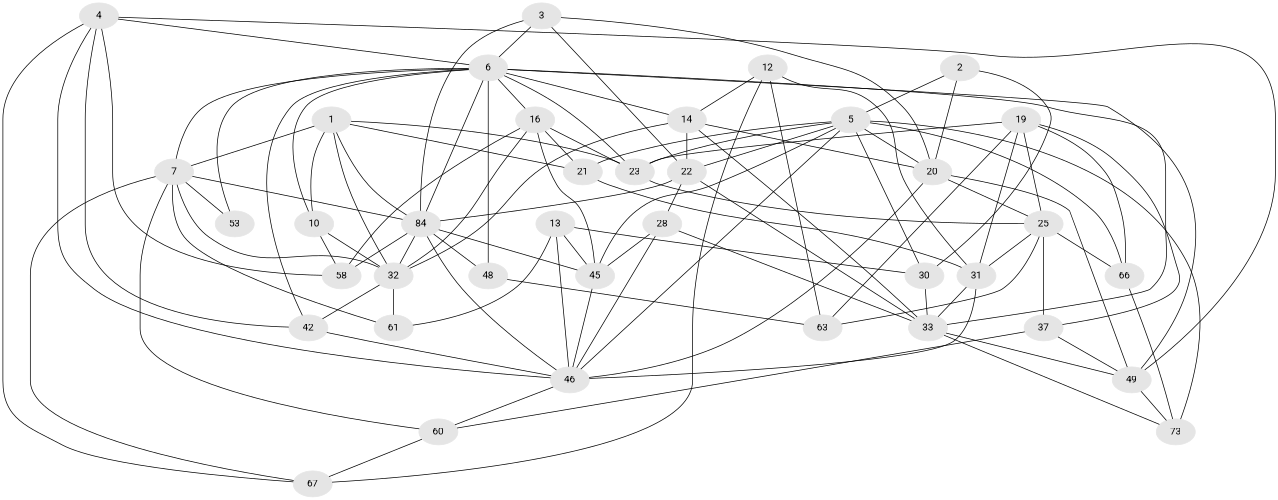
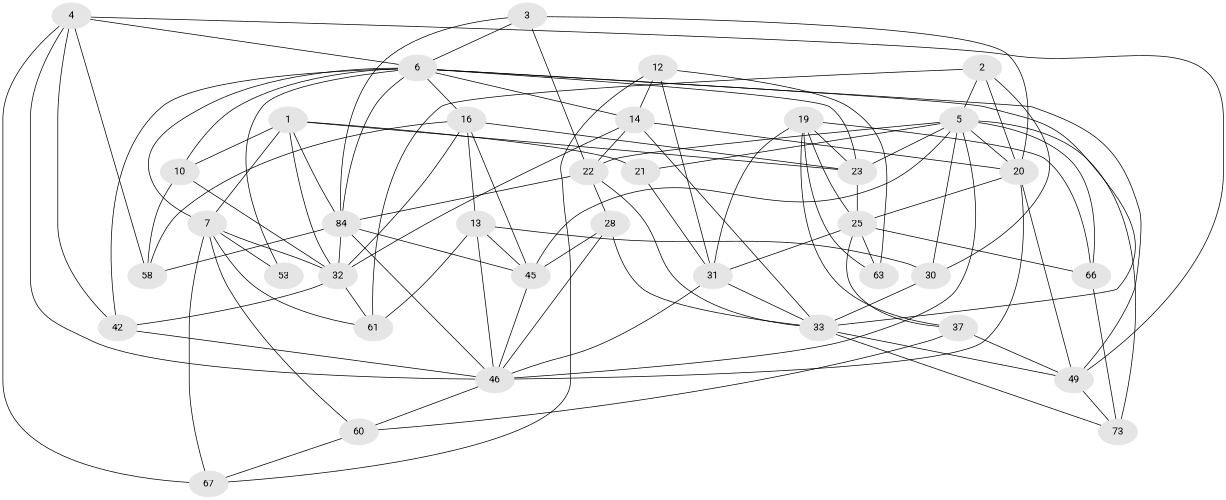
none -> (588, 89)
(554, 141) -> (471, 172)
(297, 198) -> none
(488, 276) -> none
